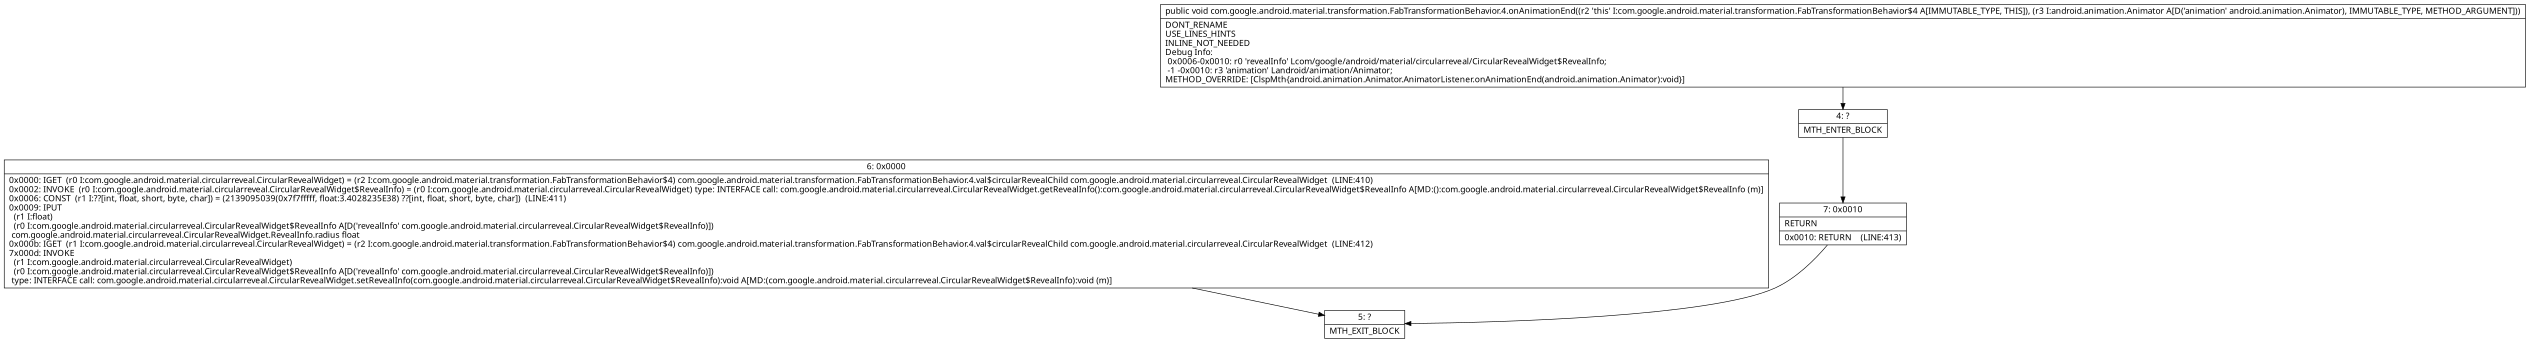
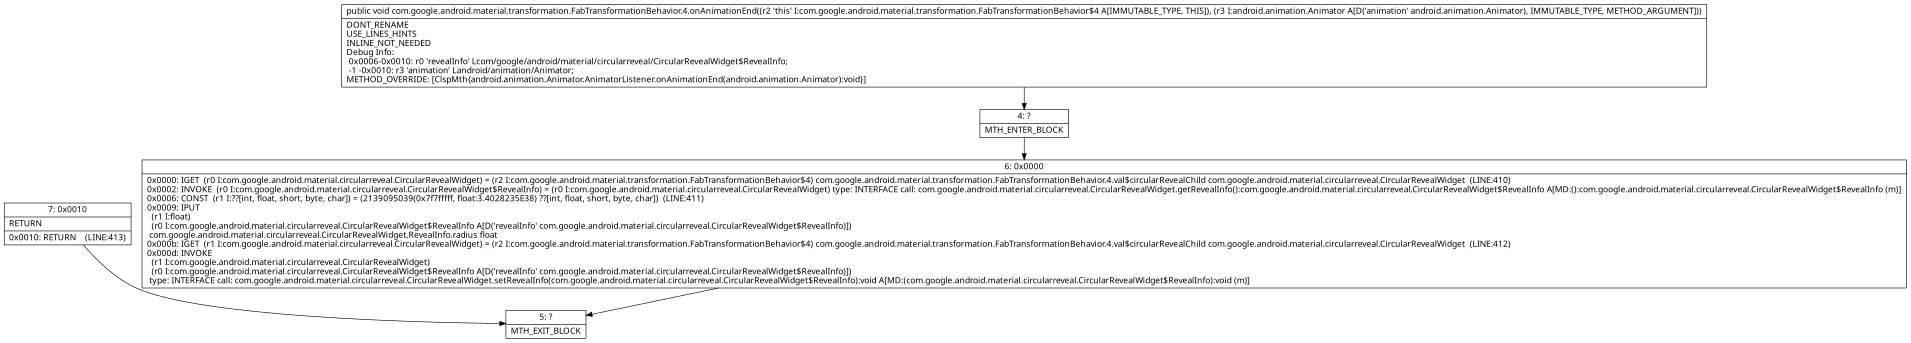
(1843, 167) -> (1024, 146)
(44, 253) -> (182, 253)
